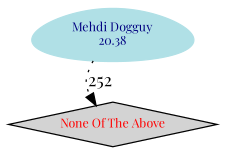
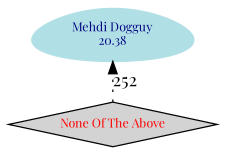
(87, 78) -> (113, 88)
